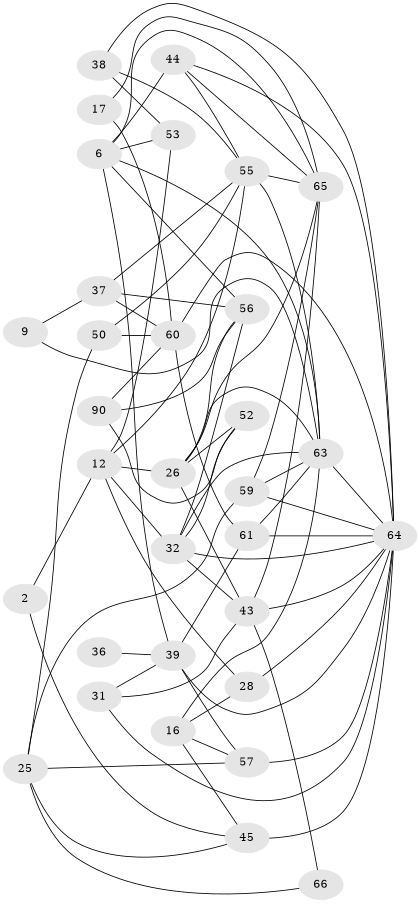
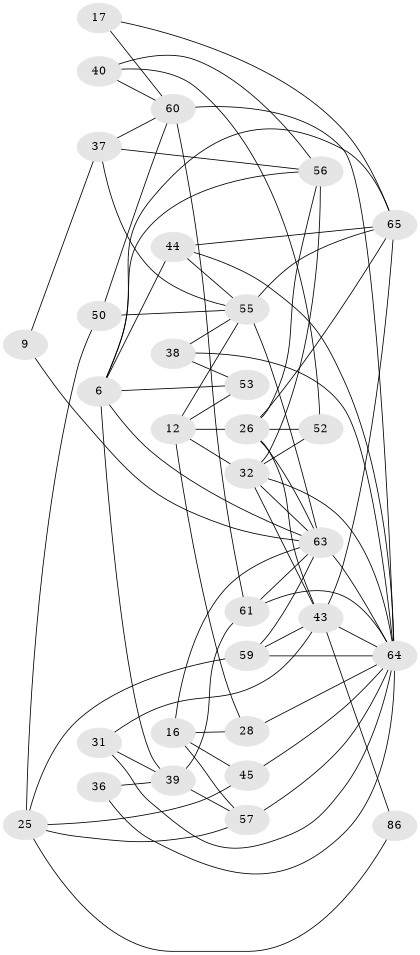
(292, 348) -> (284, 637)
(99, 411) -> (99, 71)
(25, 599) -> none
(313, 684) -> (306, 861)
(321, 885) -> (395, 826)
